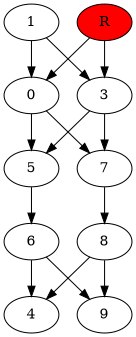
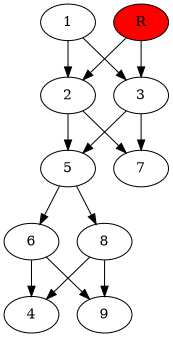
(31, 95) -> (68, 95)
(105, 200) -> (84, 201)
